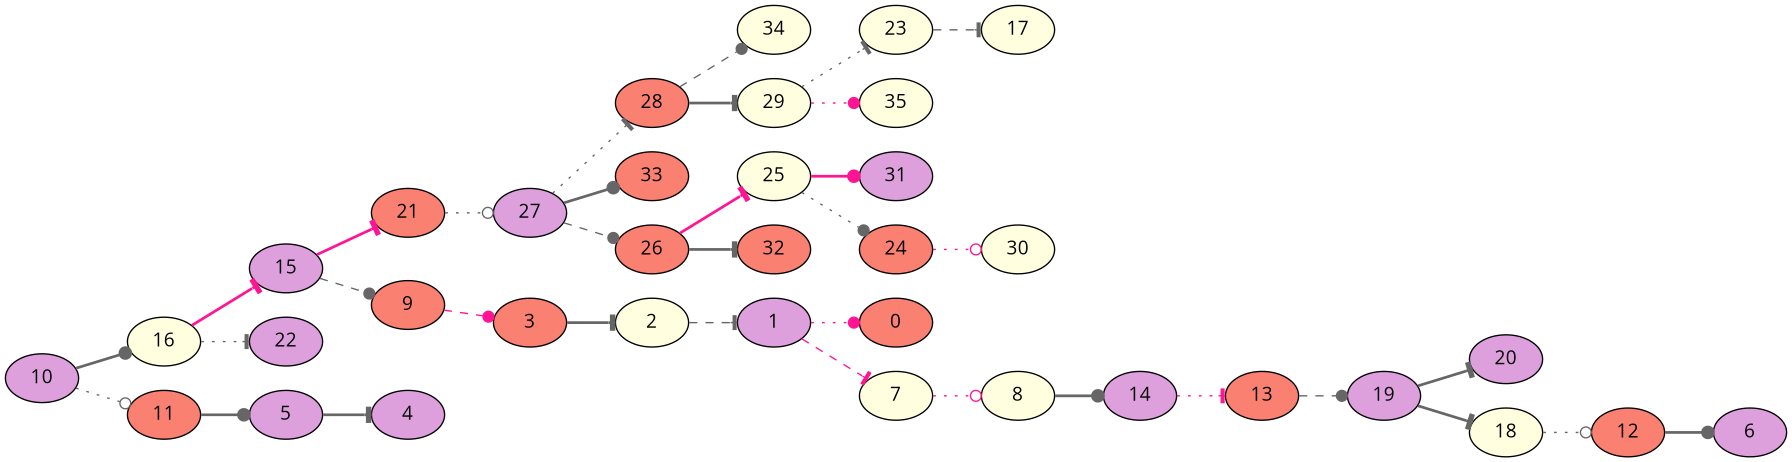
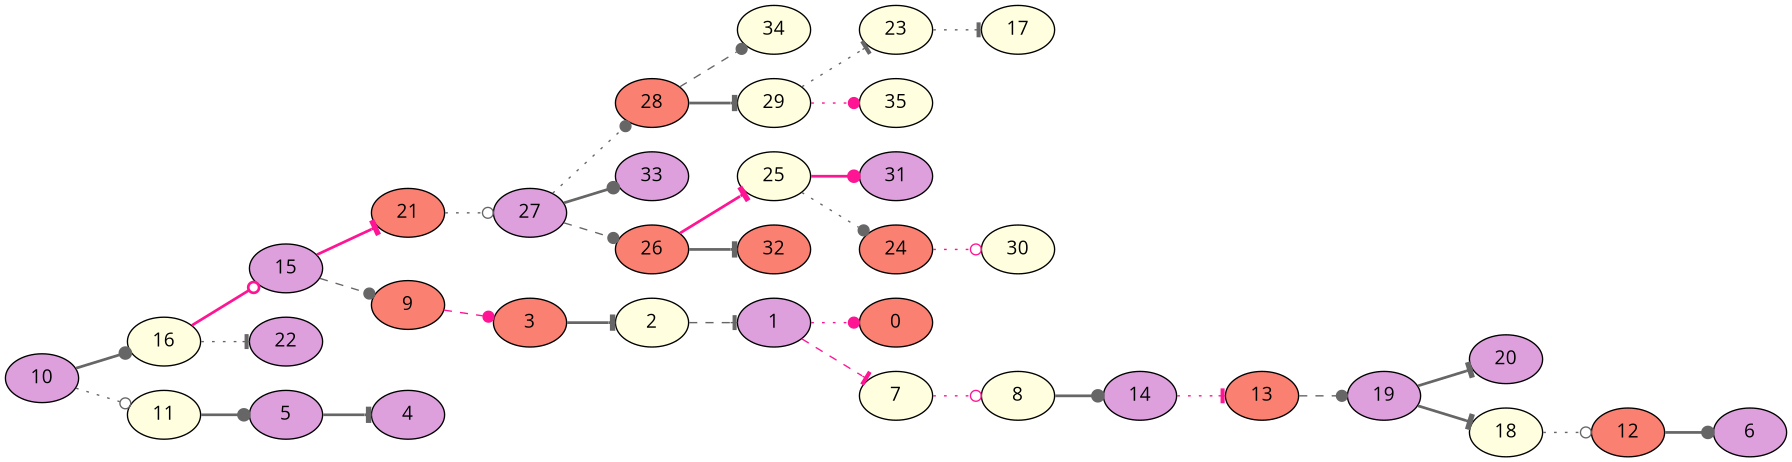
(954, 30) -> (954, 30)
(588, 160) -> (587, 162)
(652, 176) -> (652, 176)
(222, 307) -> (220, 308)
(164, 415) -> (164, 415)
